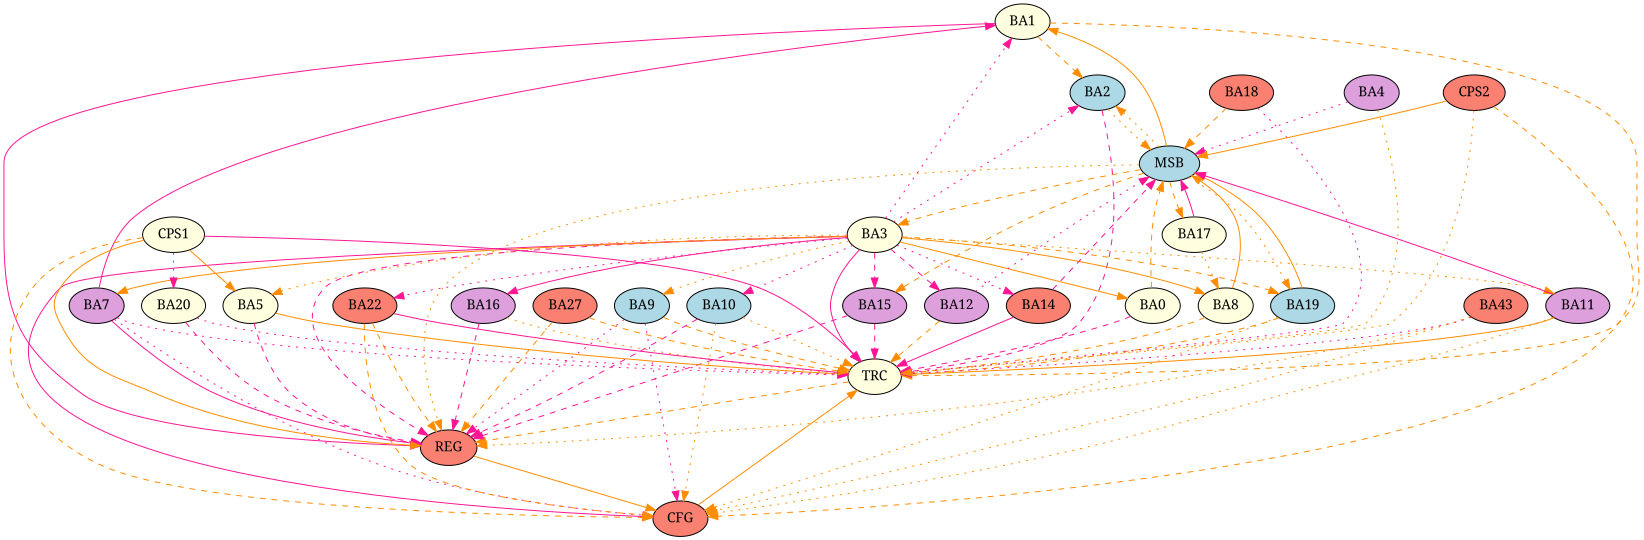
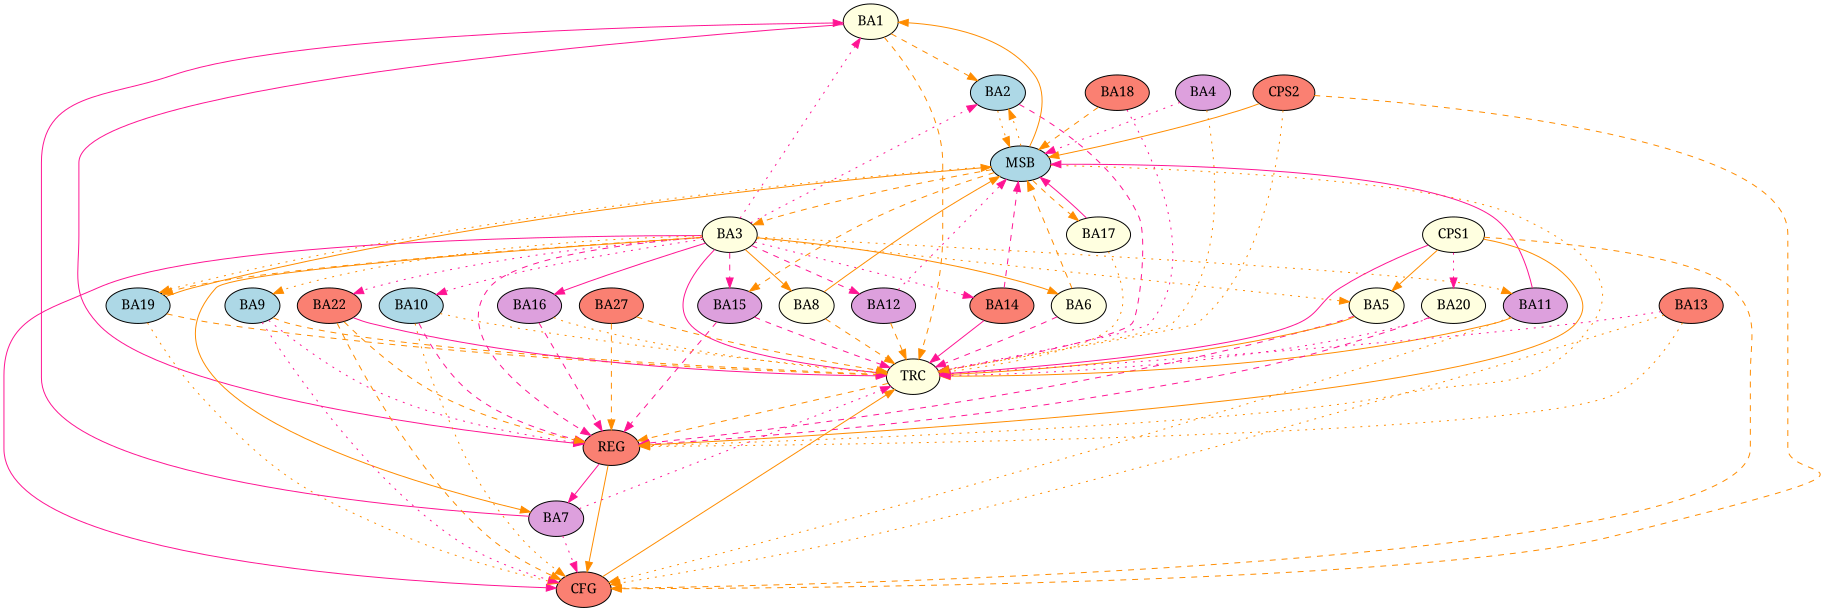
(1208, 266) -> (1111, 327)
(1153, 306) -> (1079, 306)
(1496, 306) -> (1691, 306)
(227, 399) -> (587, 479)
